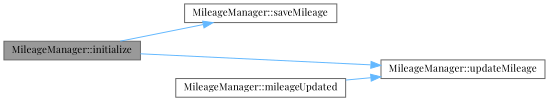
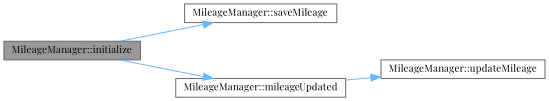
(255, 59) -> (162, 68)
